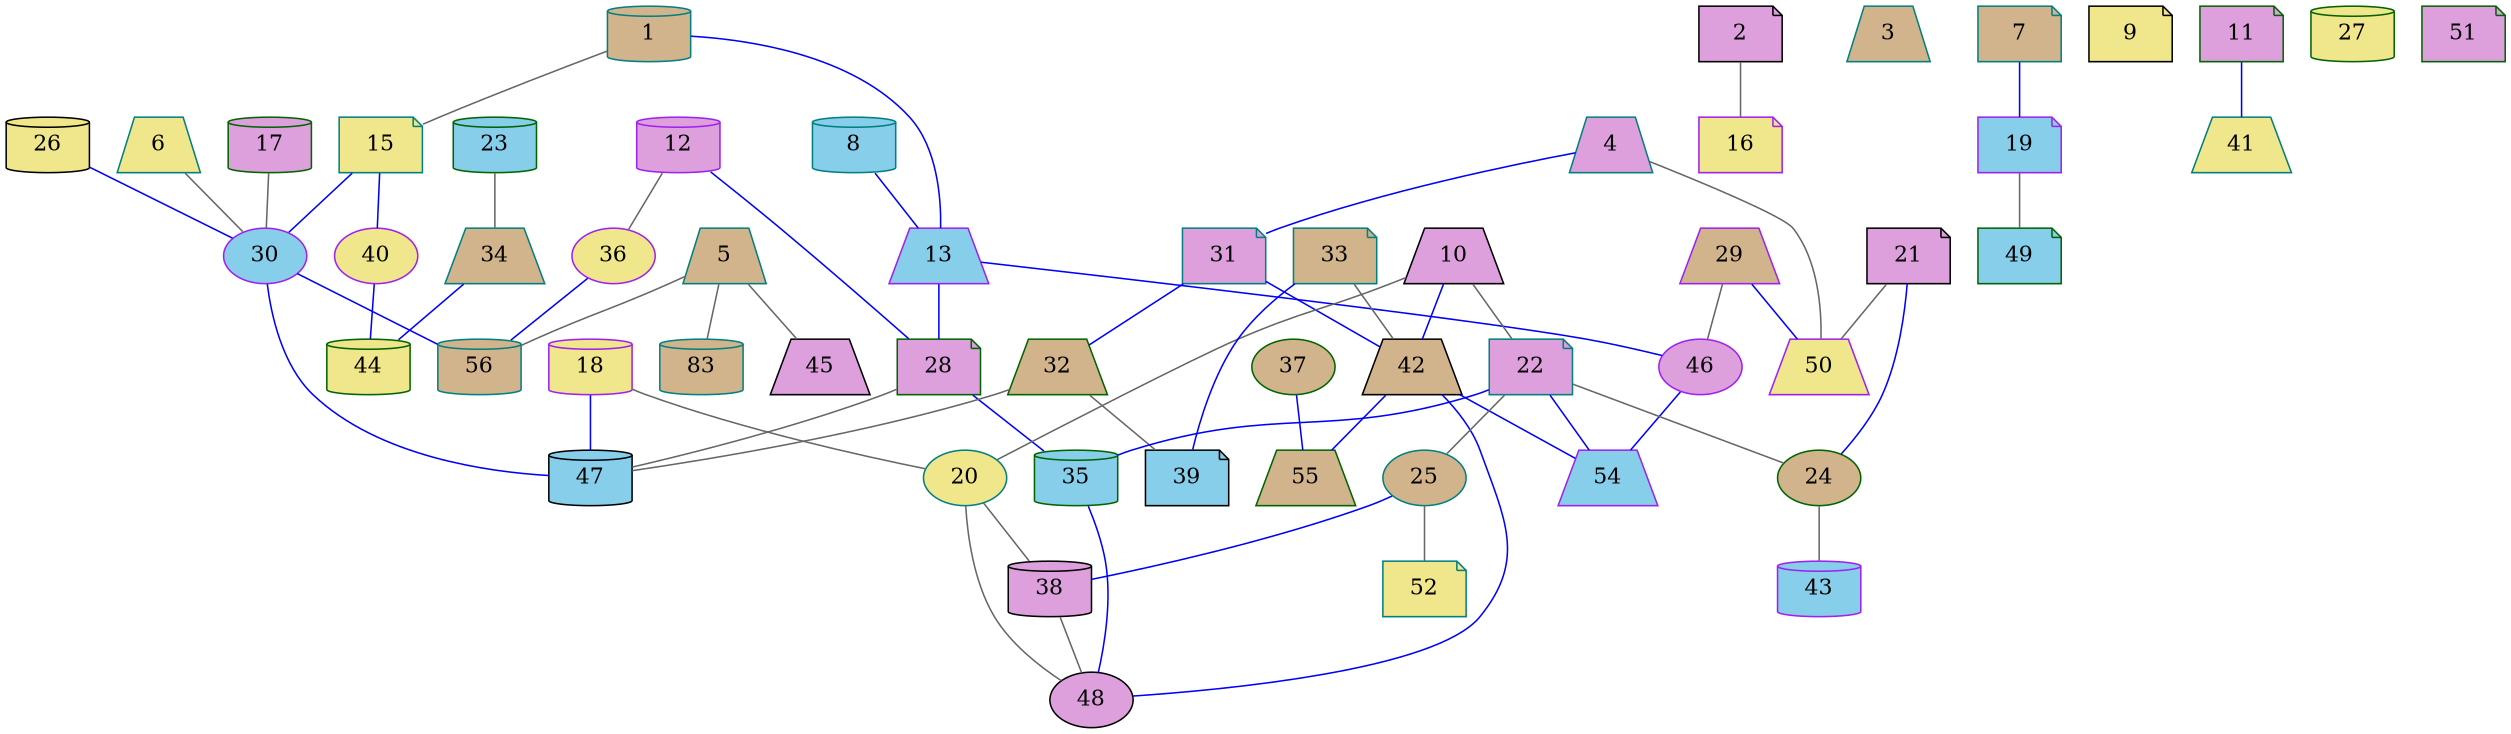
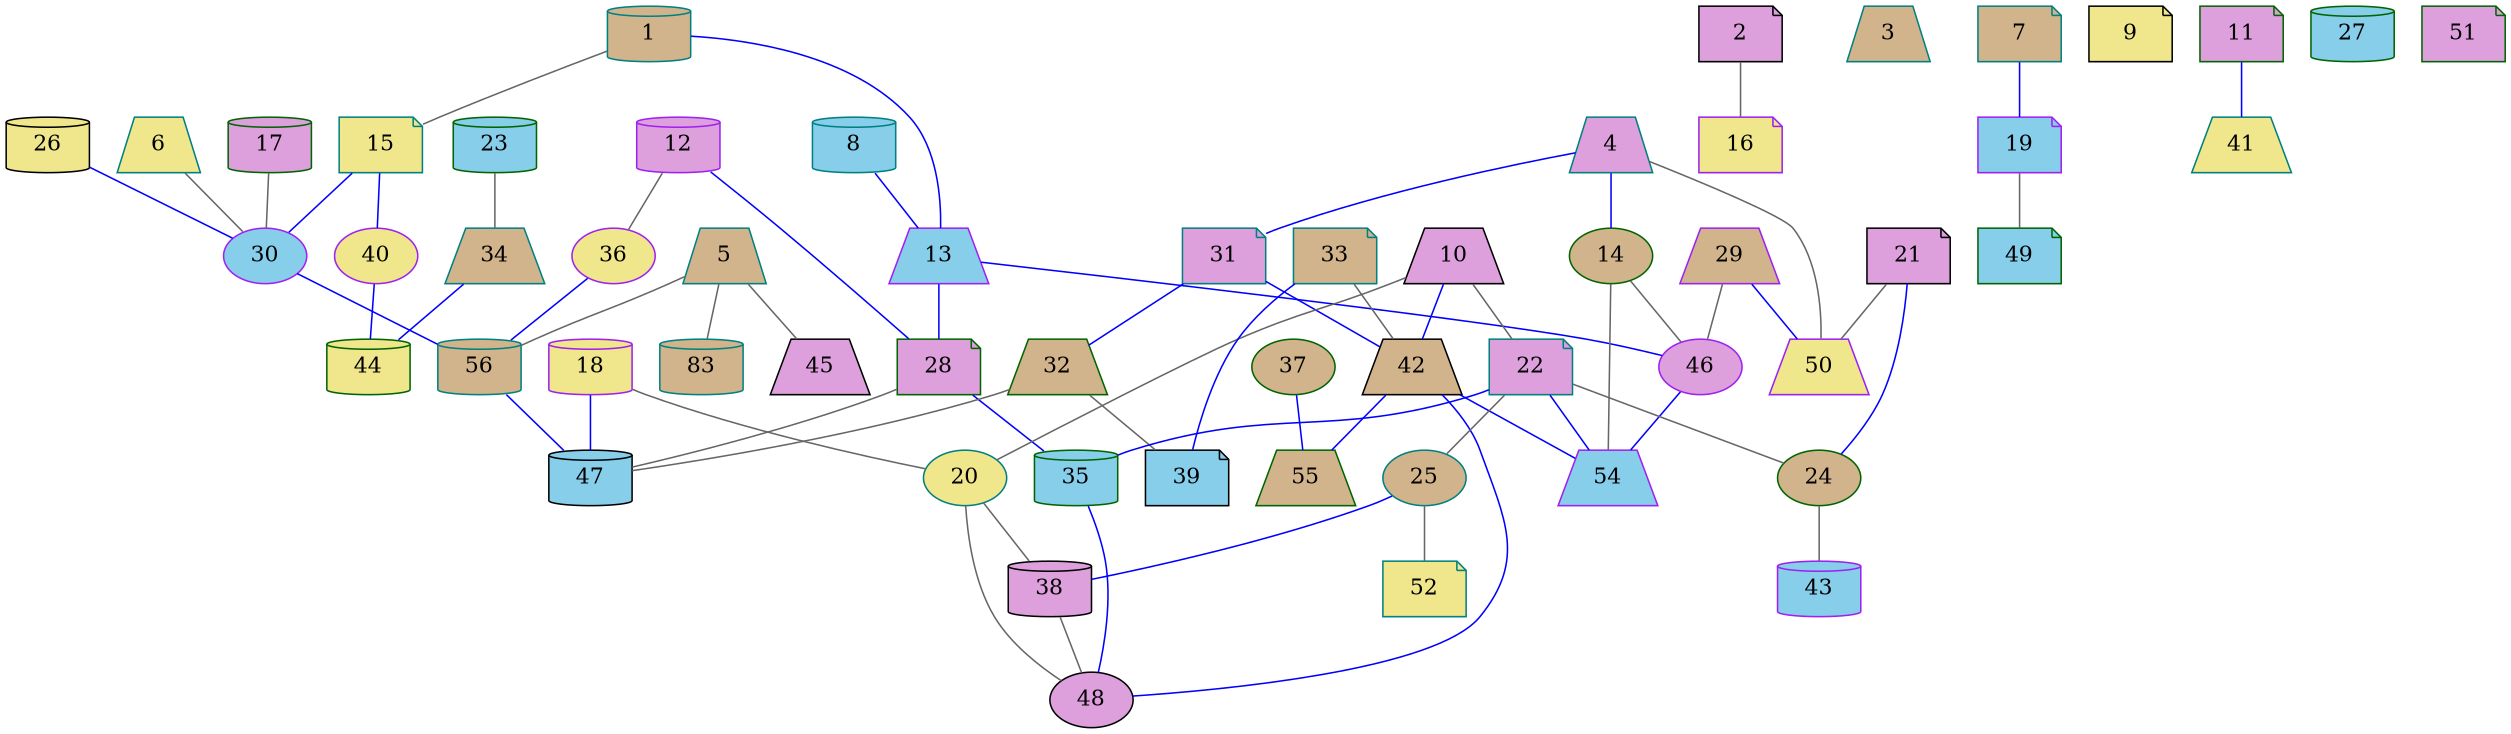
(2353, 34) -> (2353, 34)
none -> (1611, 256)
(367, 432) -> (535, 423)
